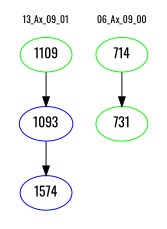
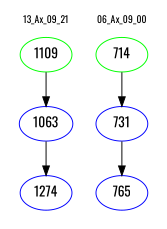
(46, 21) -> (46, 21)
(46, 124) -> (46, 124)
(122, 124) -> (122, 124)
(46, 193) -> (46, 193)
none -> (122, 193)
